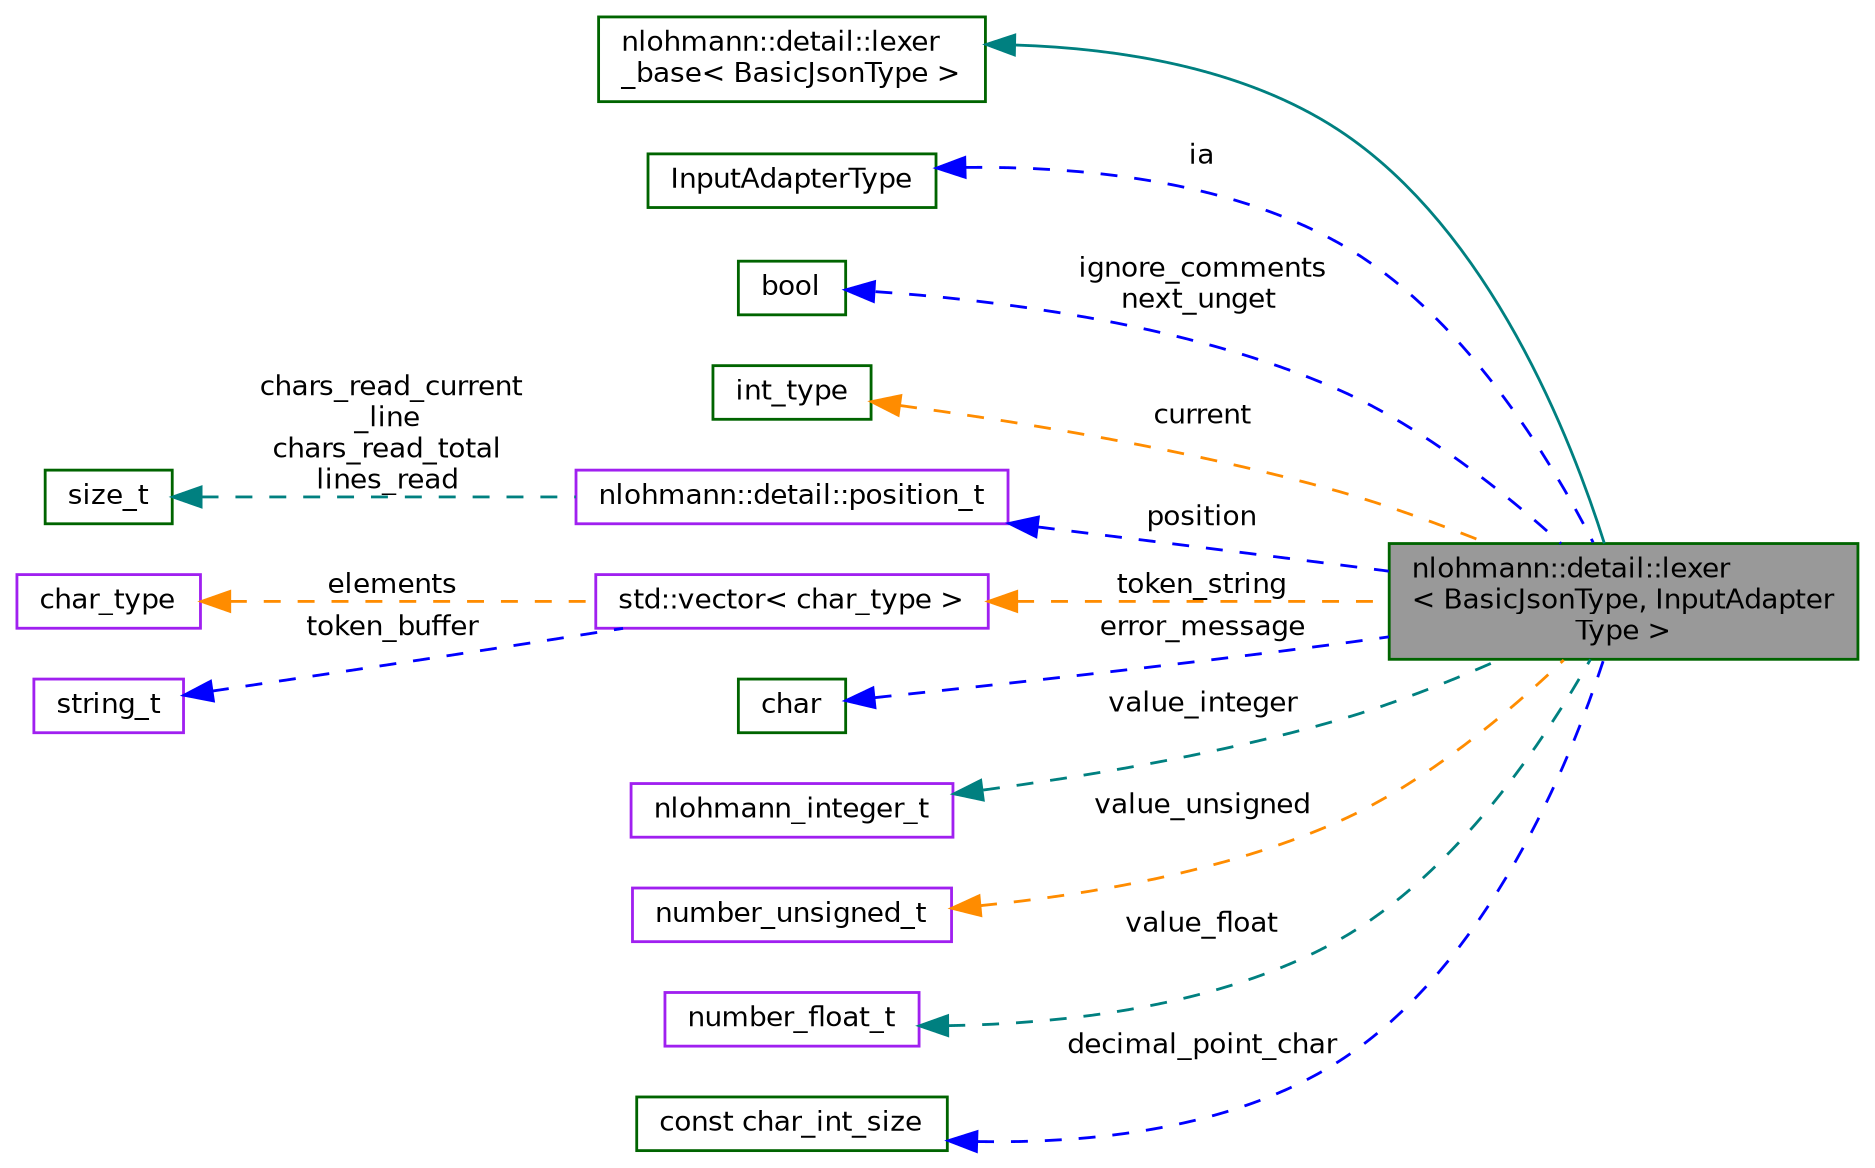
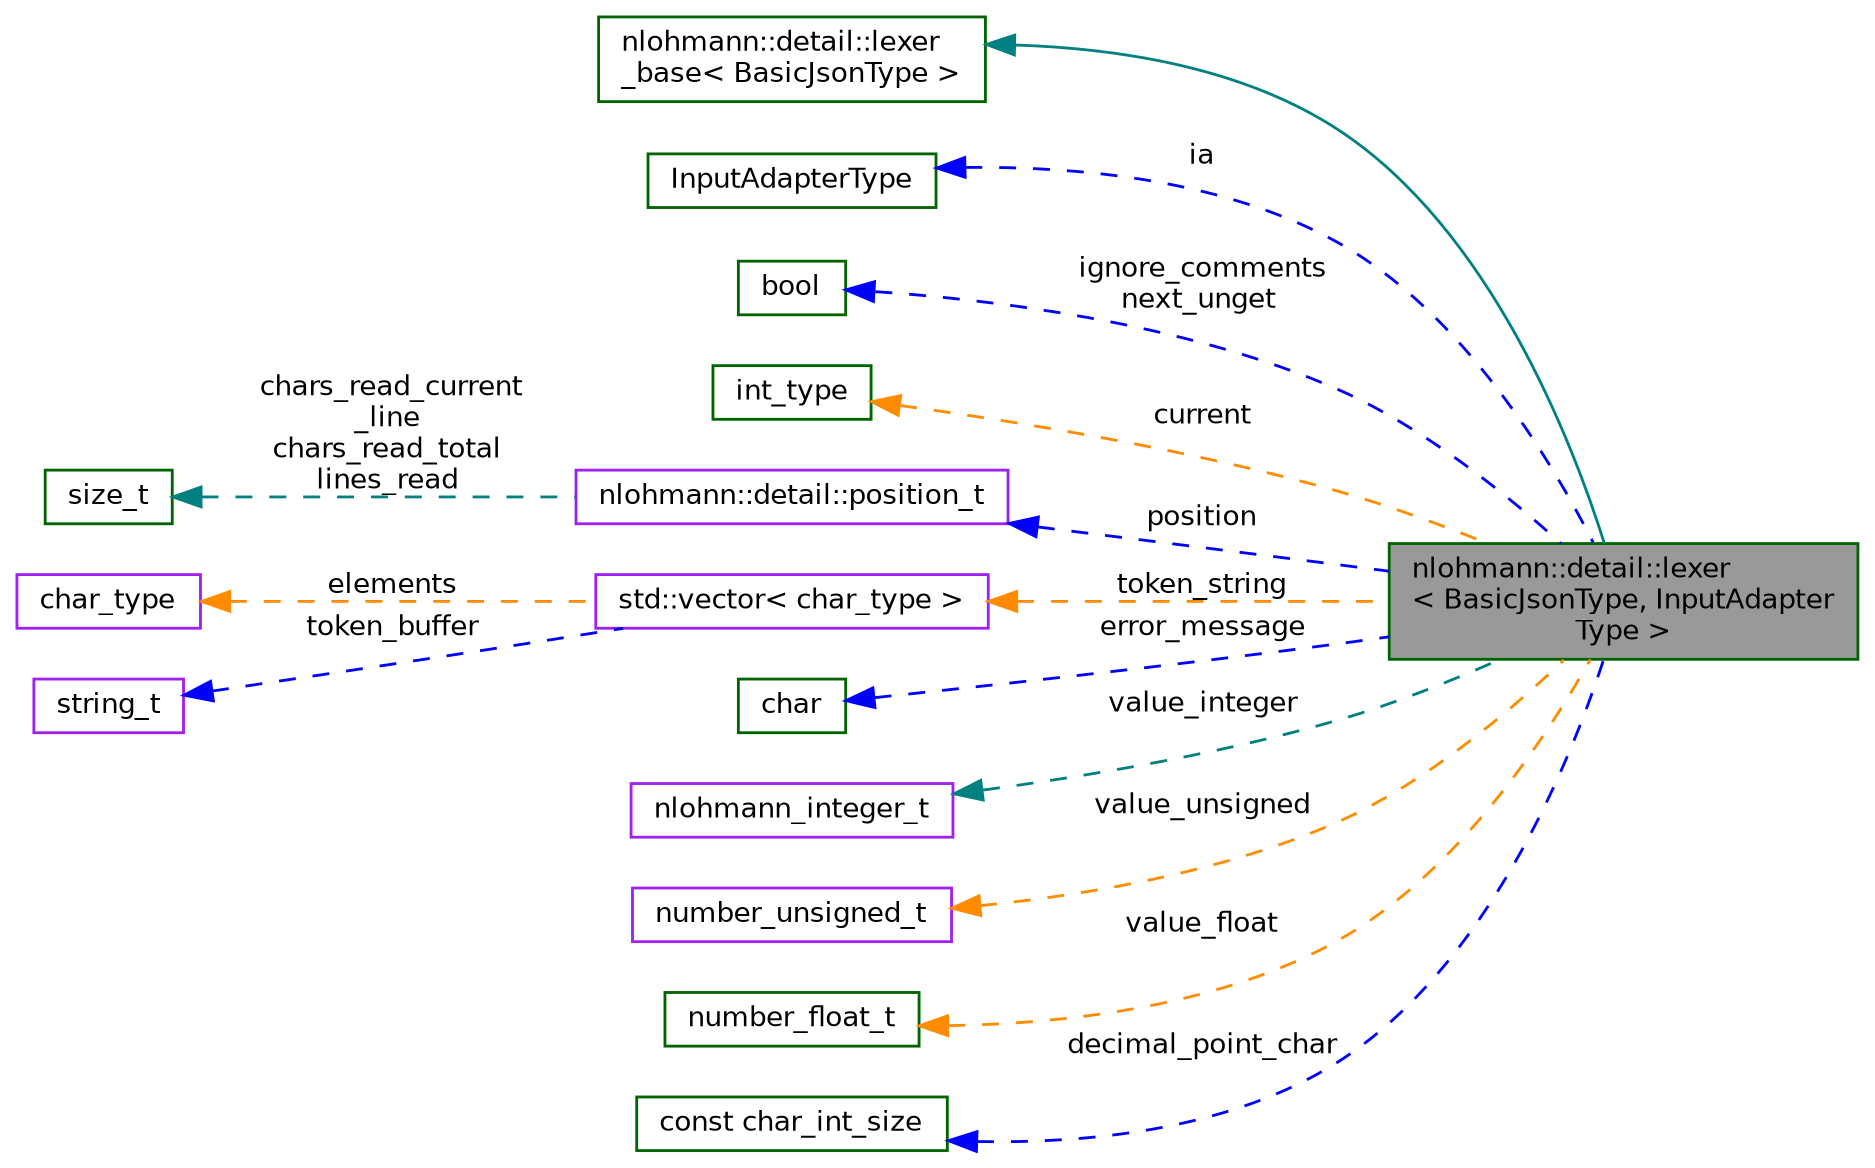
(1329, 945) -> (1329, 945)
(792, 1019) -> (792, 1019)
